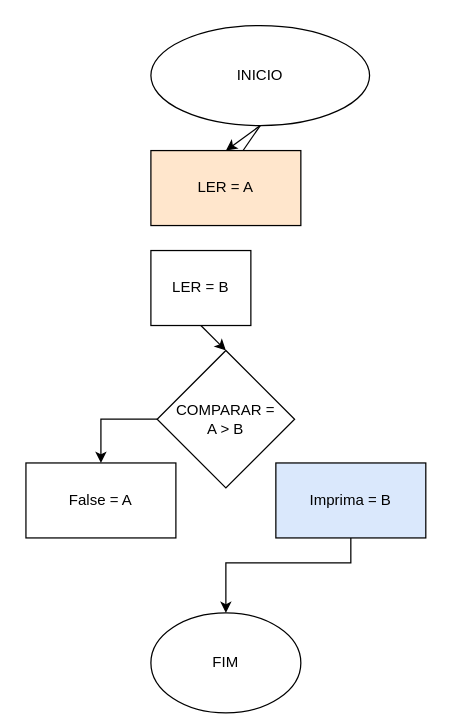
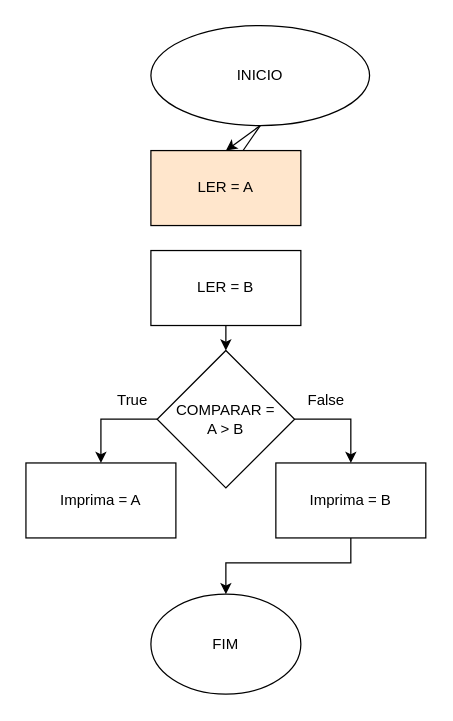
(201, 288) -> (226, 288)
none -> (132, 401)
none -> (326, 401)
none -> (340, 419)
(101, 501) -> (101, 501)
(351, 501) -> (351, 501)
(226, 663) -> (226, 644)
